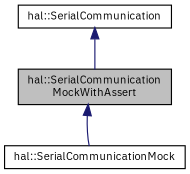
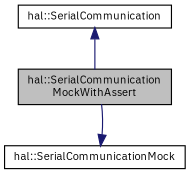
(87, 131) -> (103, 119)
